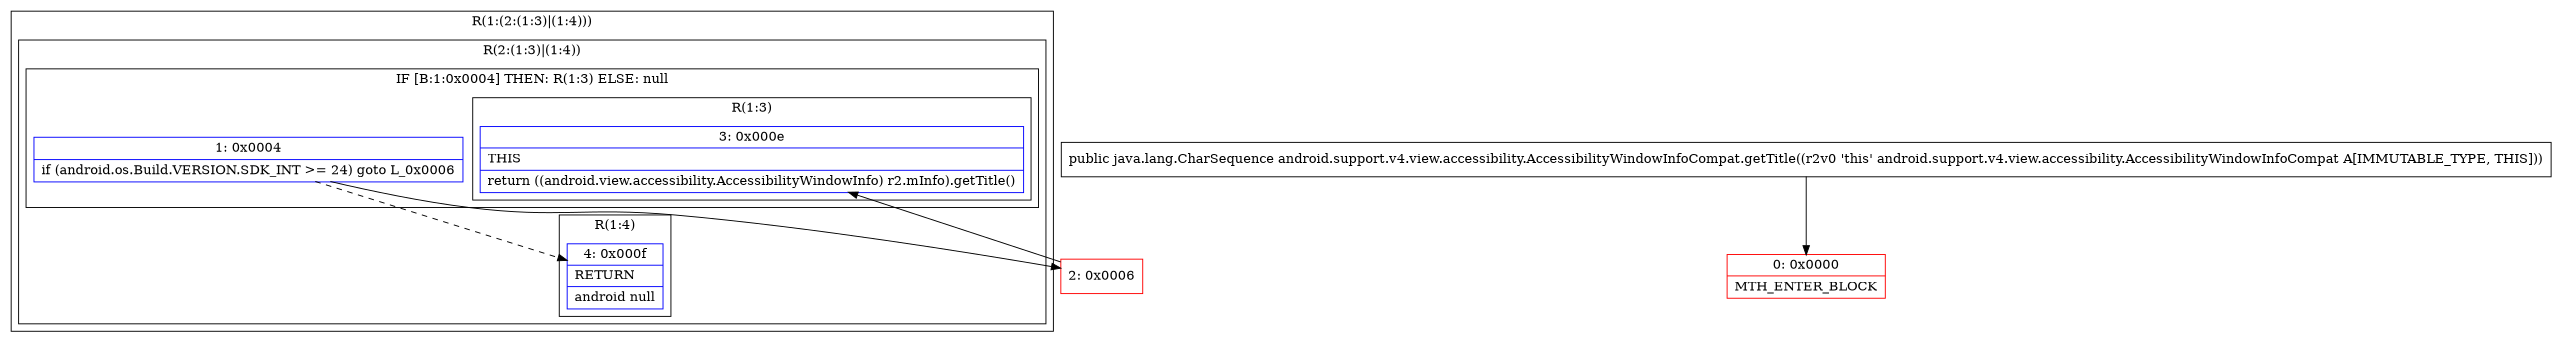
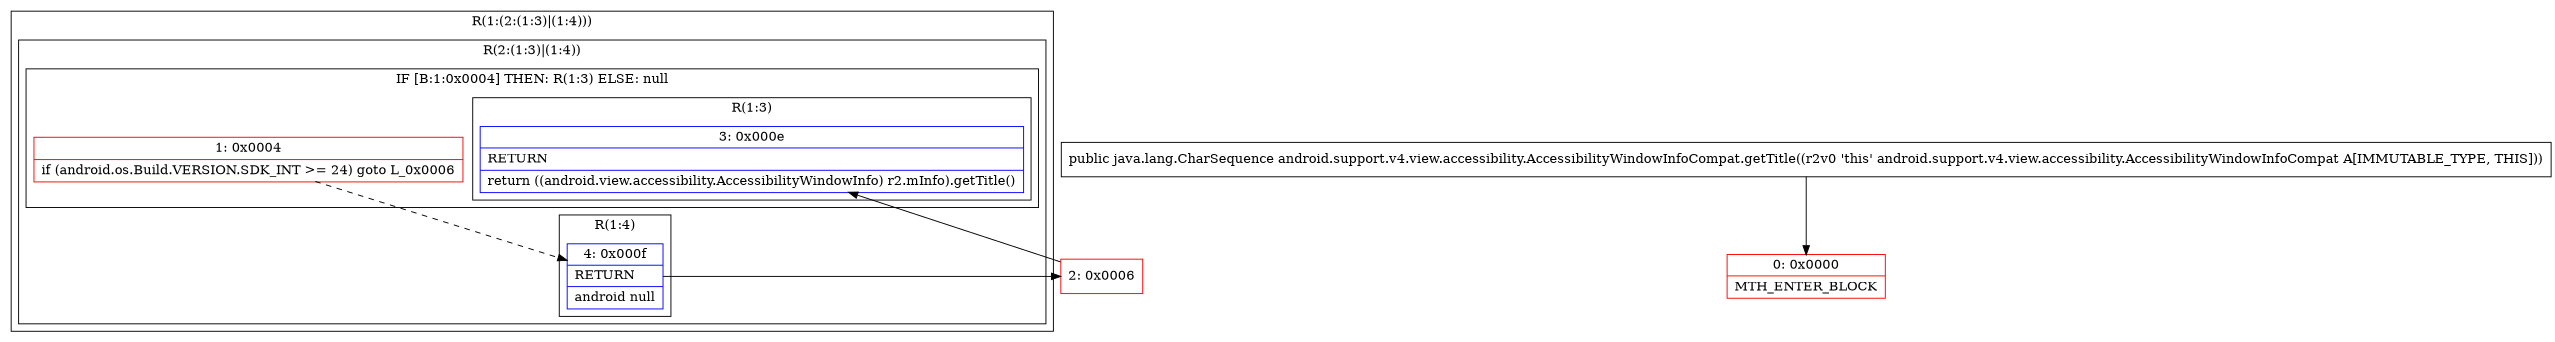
(505, 159) -> (518, 159)
(248, 160) -> (248, 160)
(691, 217) -> (857, 276)
